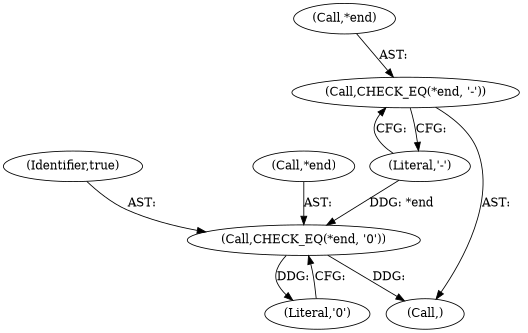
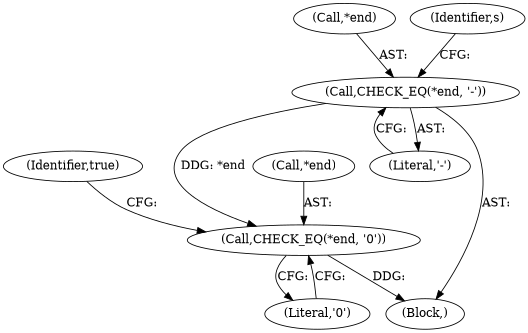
none -> (468, 19)
(433, 129) -> (433, 129)
(366, 200) -> (196, 139)
(144, 203) -> (144, 203)
(295, 277) -> (295, 277)
(425, 314) -> (425, 314)
